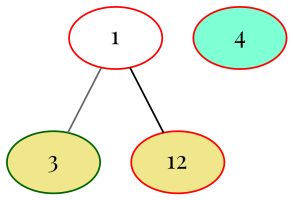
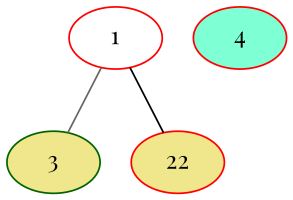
(178, 162) -> (178, 162)
